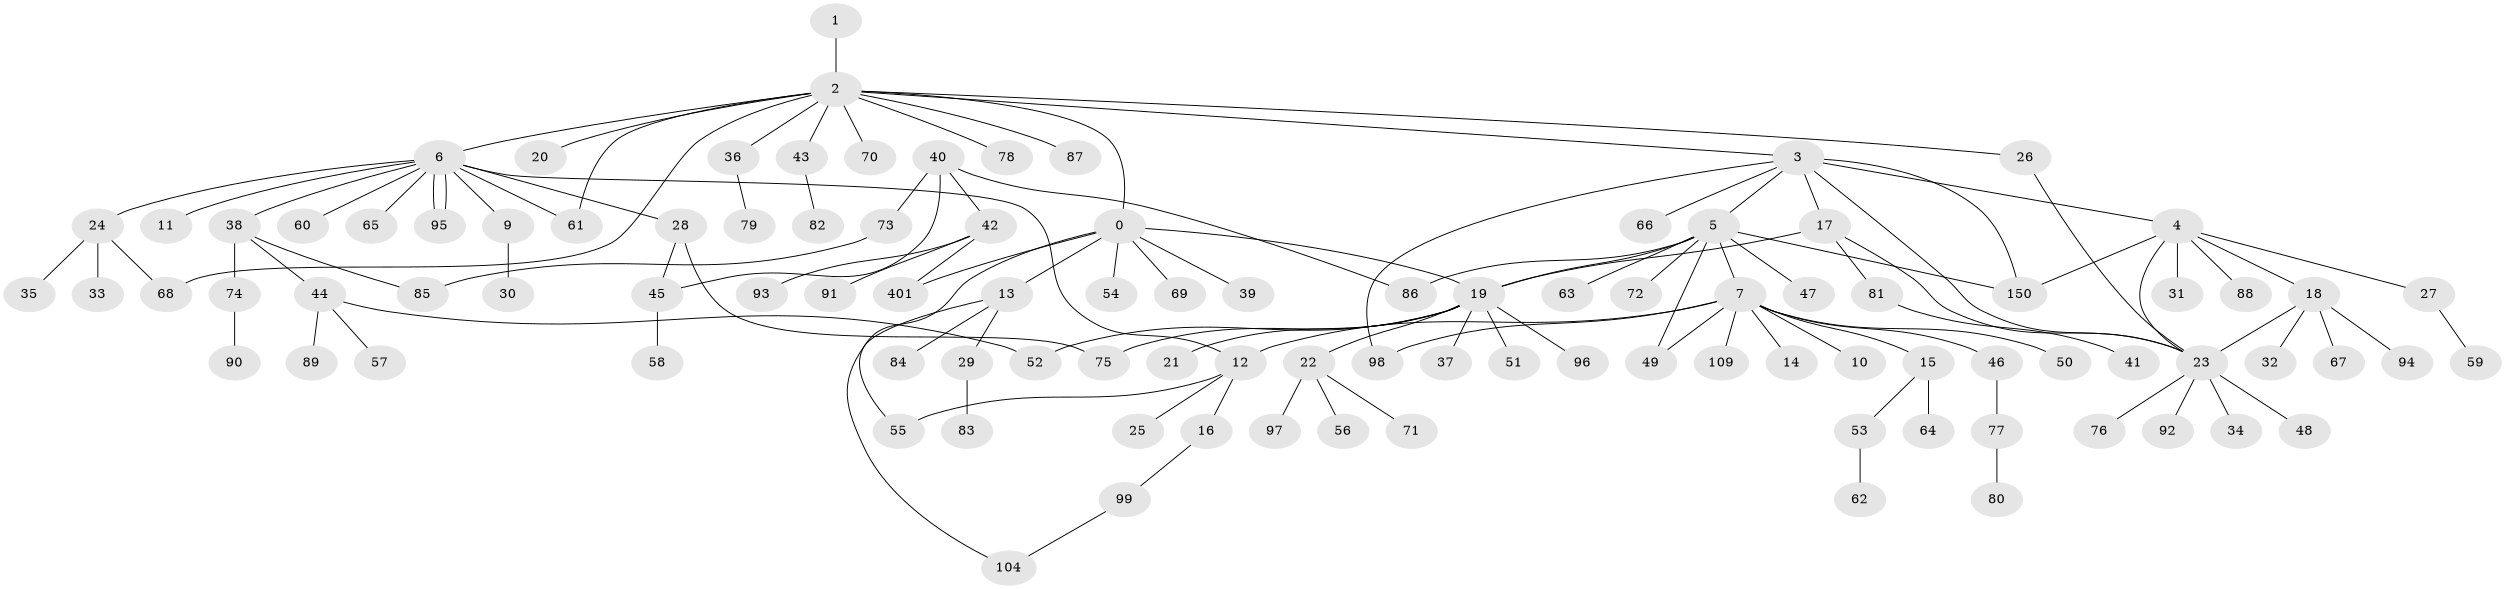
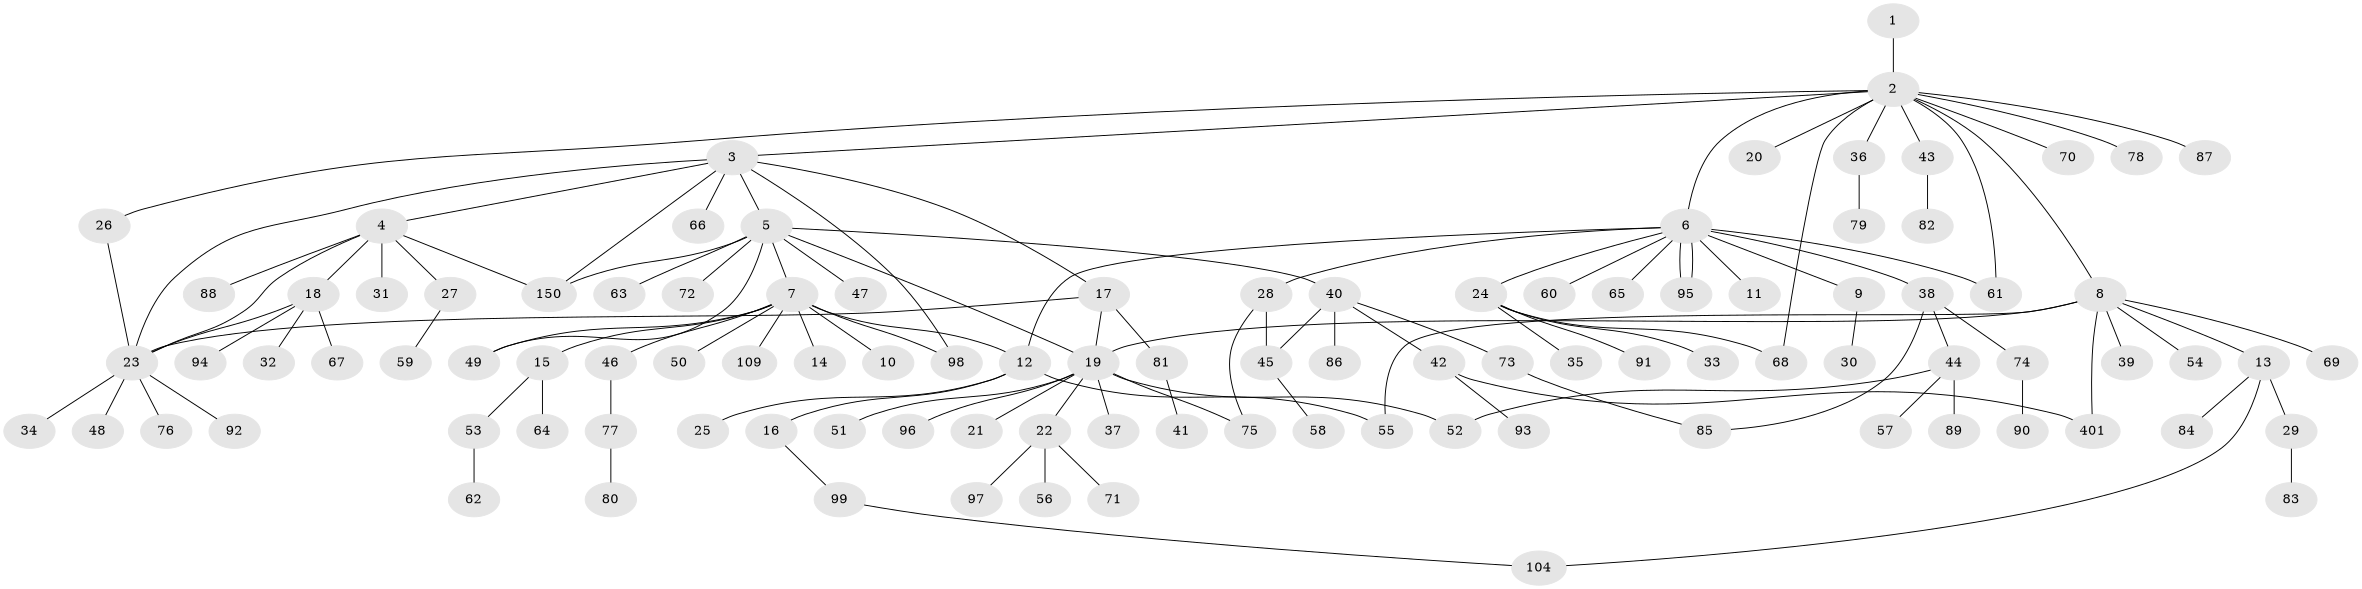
(1120, 226) -> (2100, 294)
(910, 259) -> (1569, 331)
(1562, 260) -> (1055, 245)
